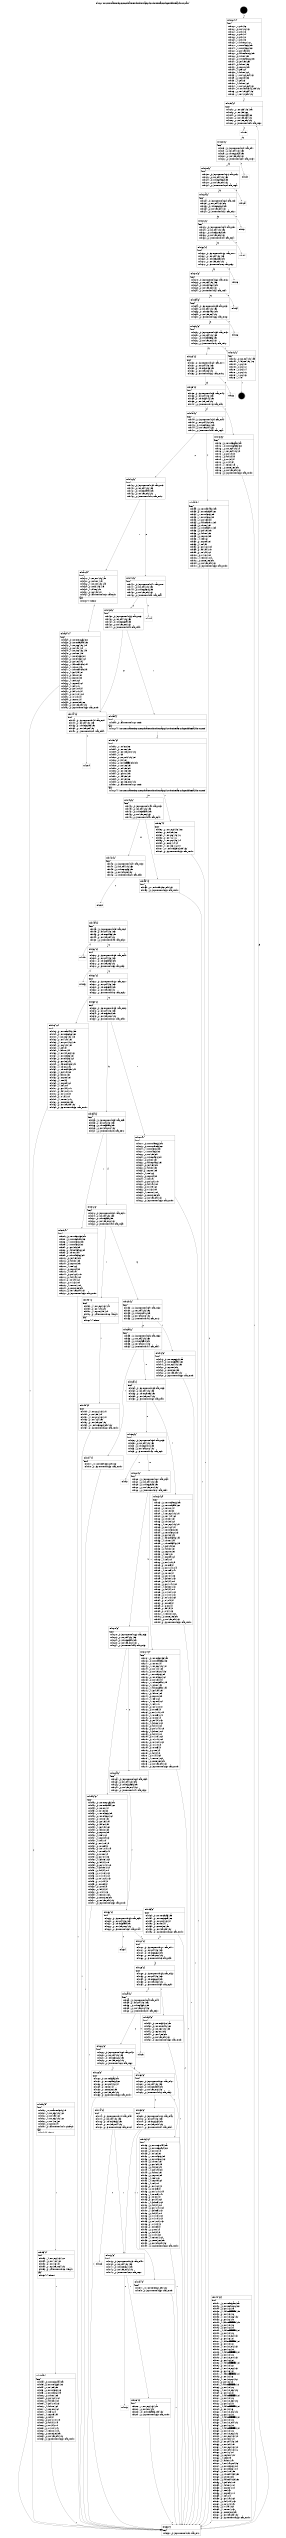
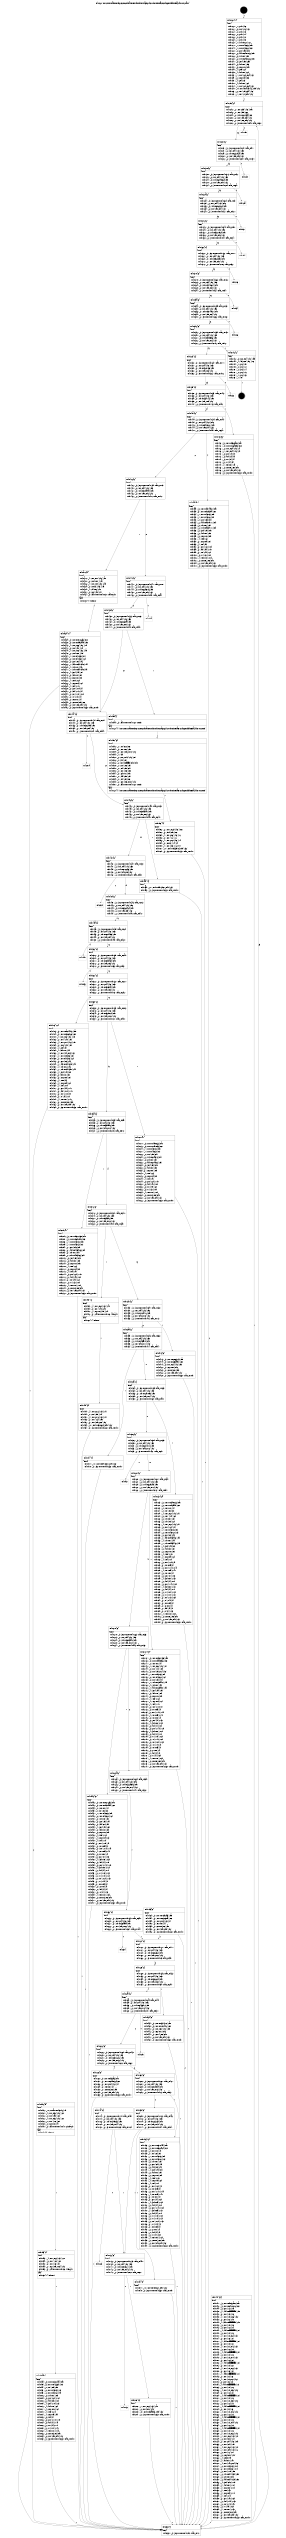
(242, 137) -> (237, 132)
(148, 795) -> (95, 775)
none -> (125, 905)
(112, 2068) -> (114, 2069)
